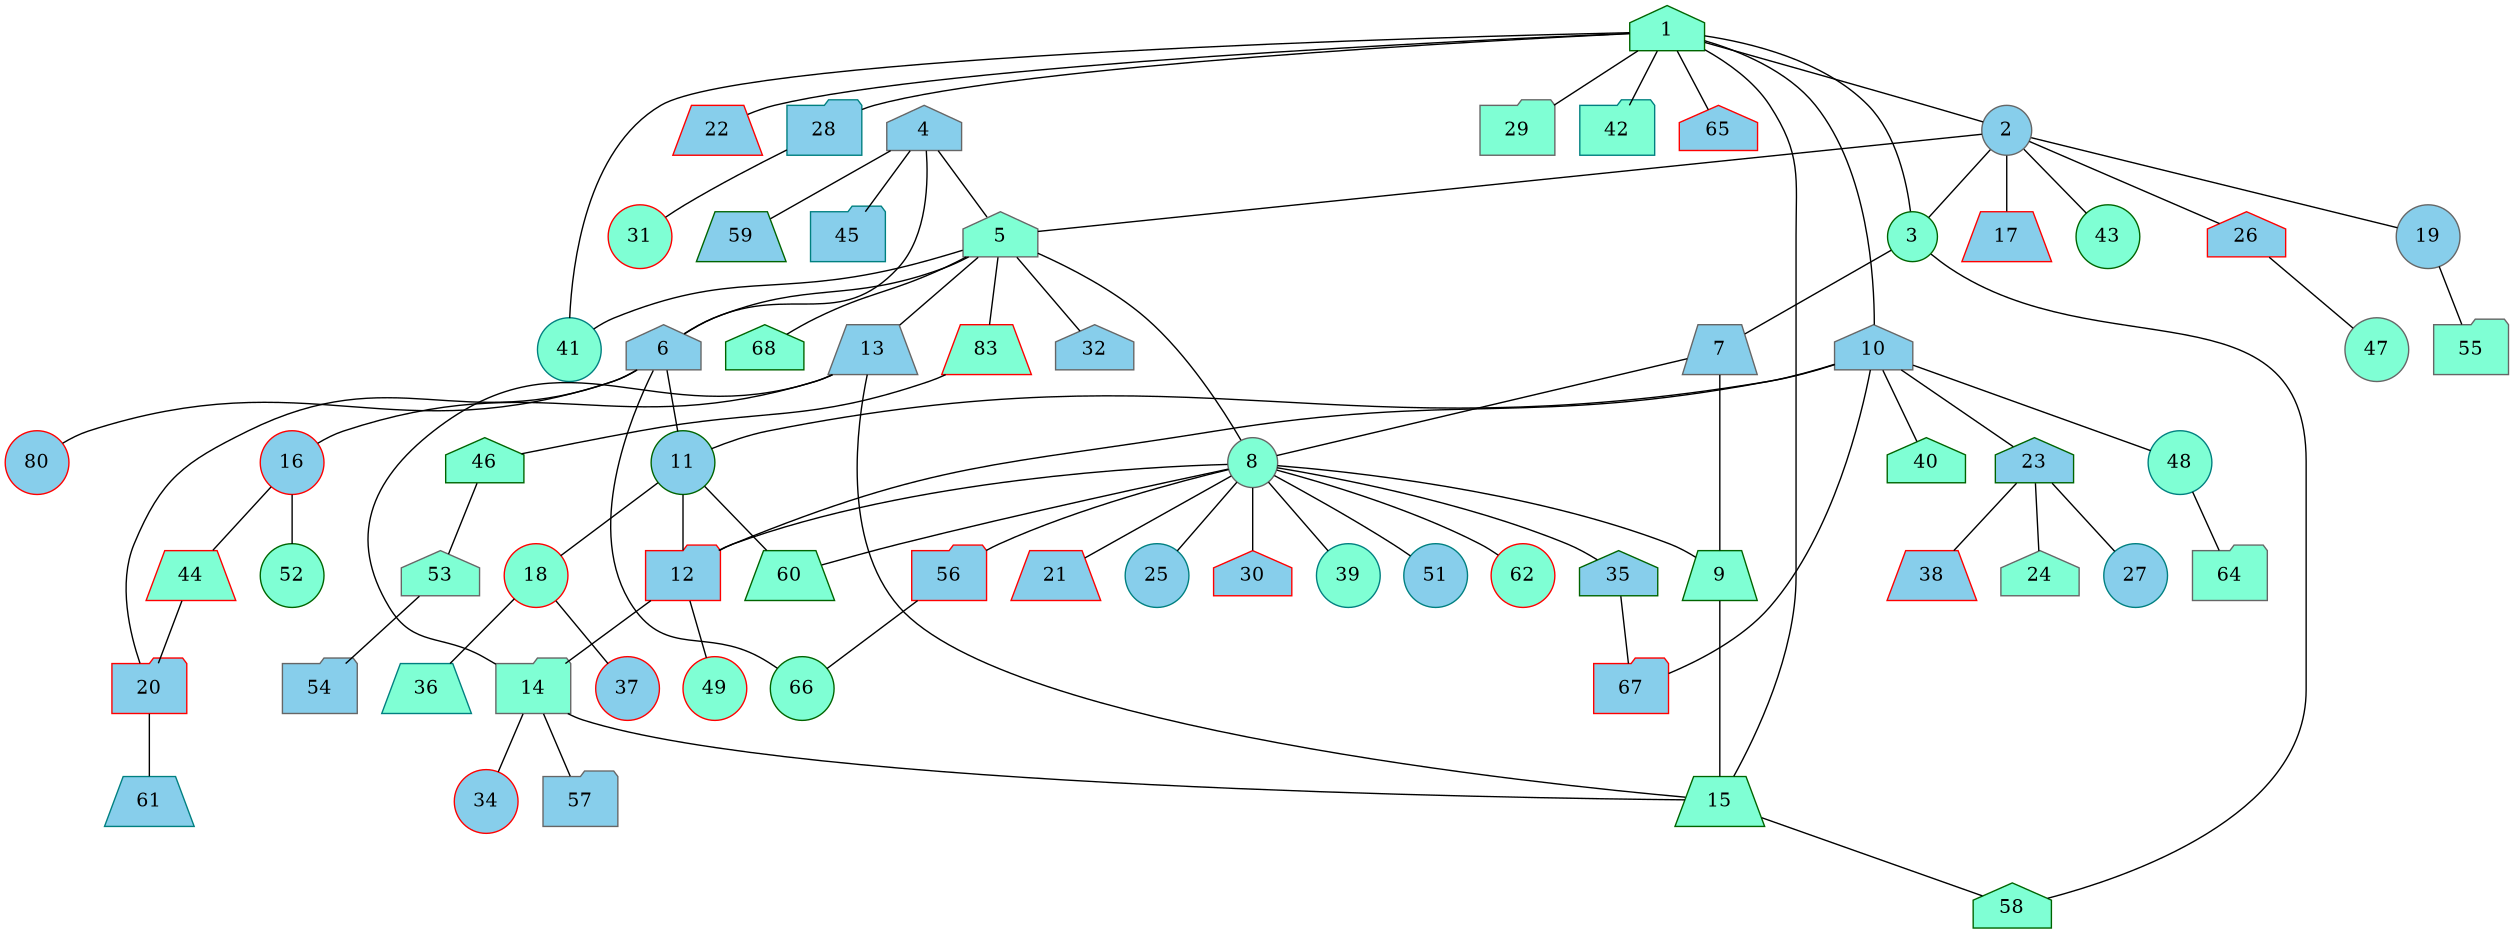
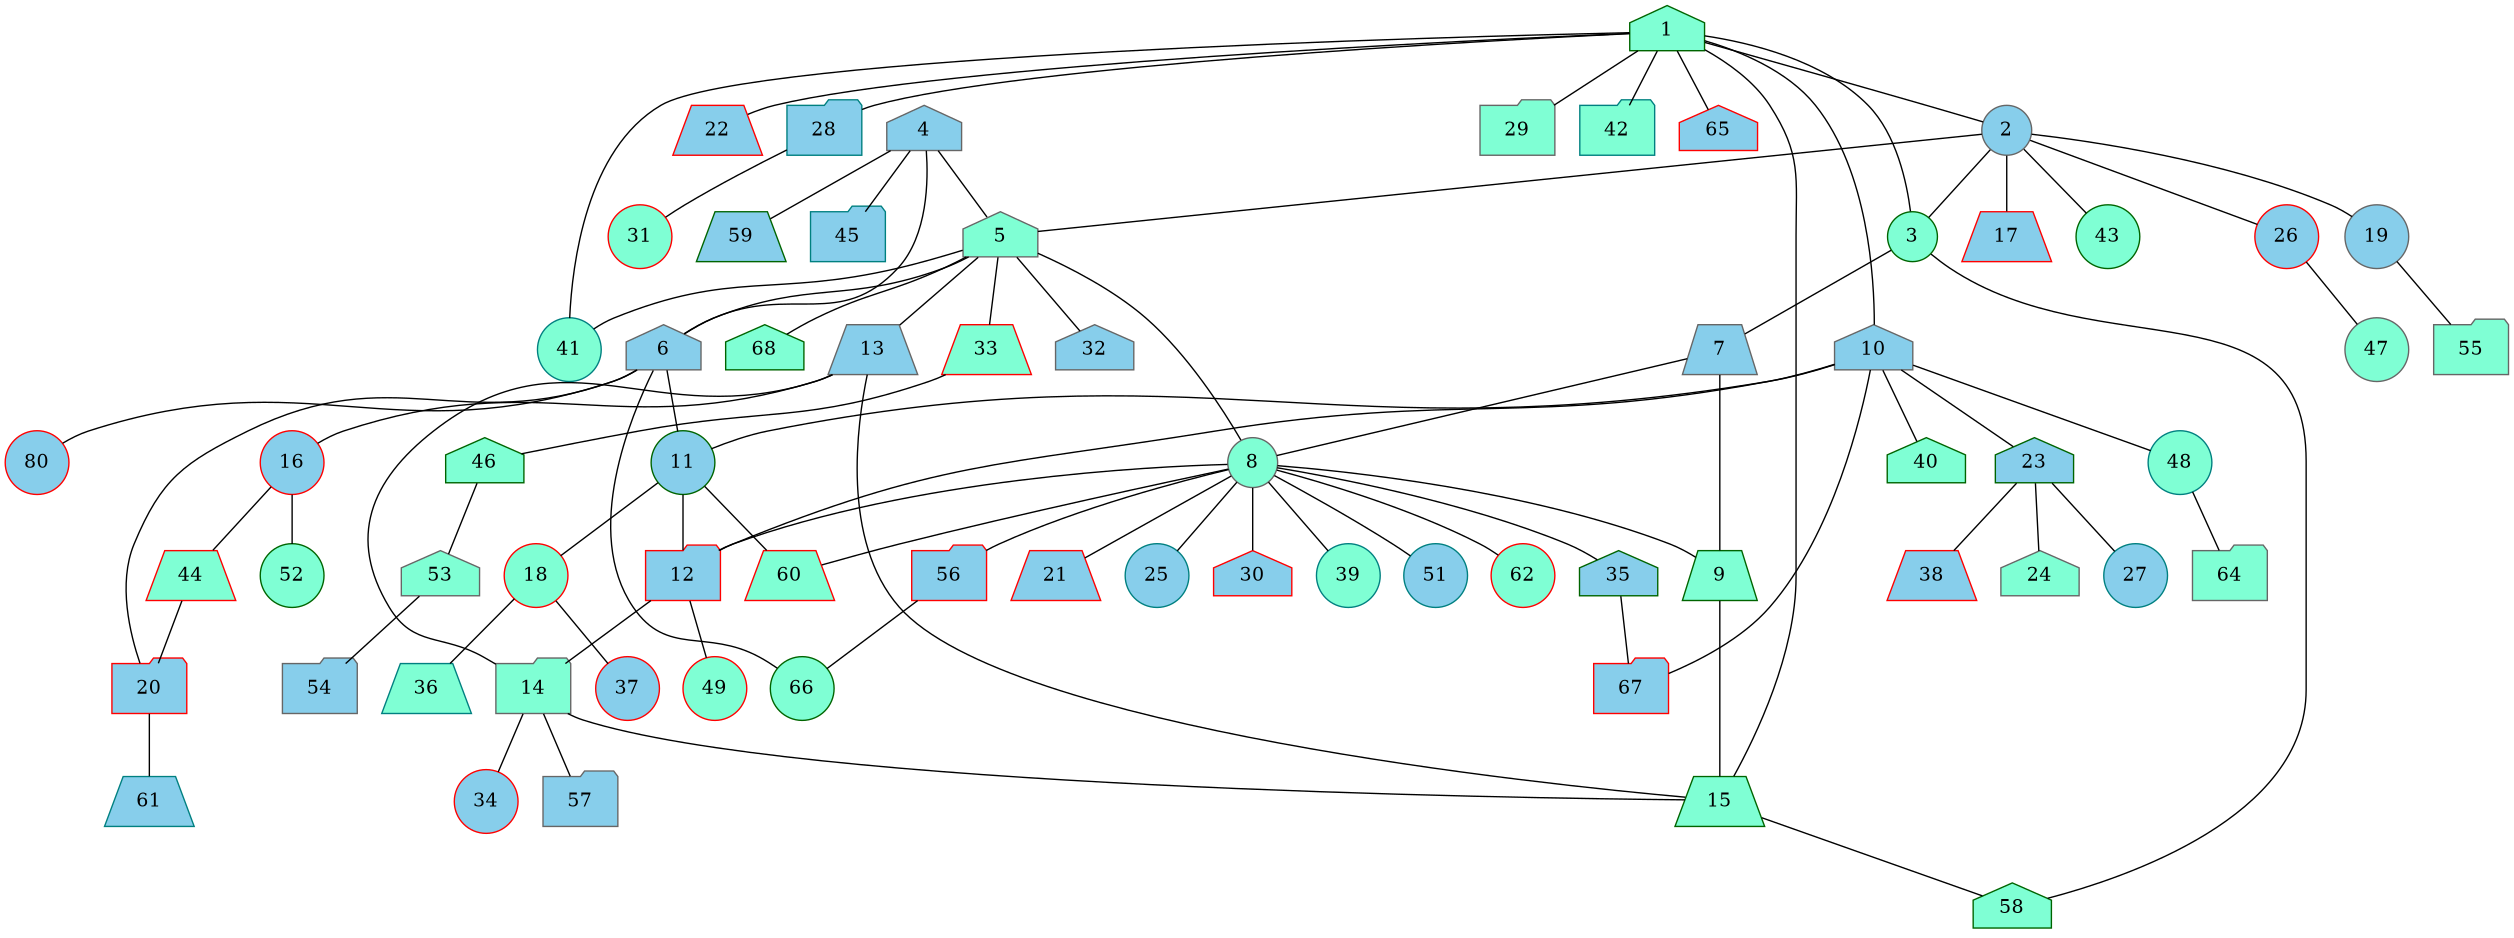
(2246, 237) -> (2287, 237)
(987, 350) -> (987, 350)
(790, 576) -> (790, 576)
